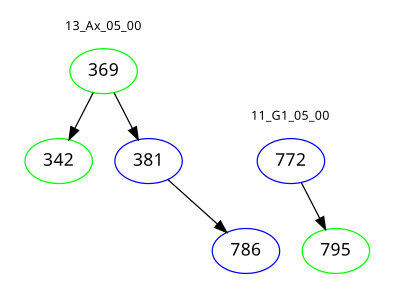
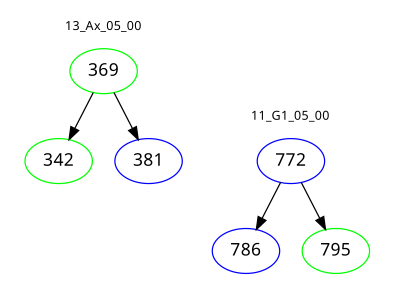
(193, 202) -> (271, 200)
